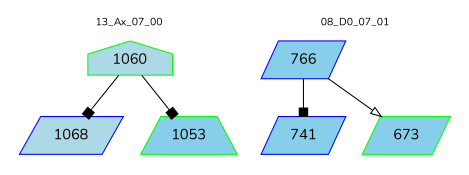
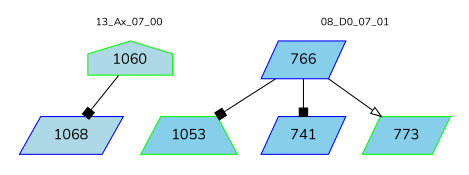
(155, 92) -> (261, 88)
(406, 135) -> (406, 135)
